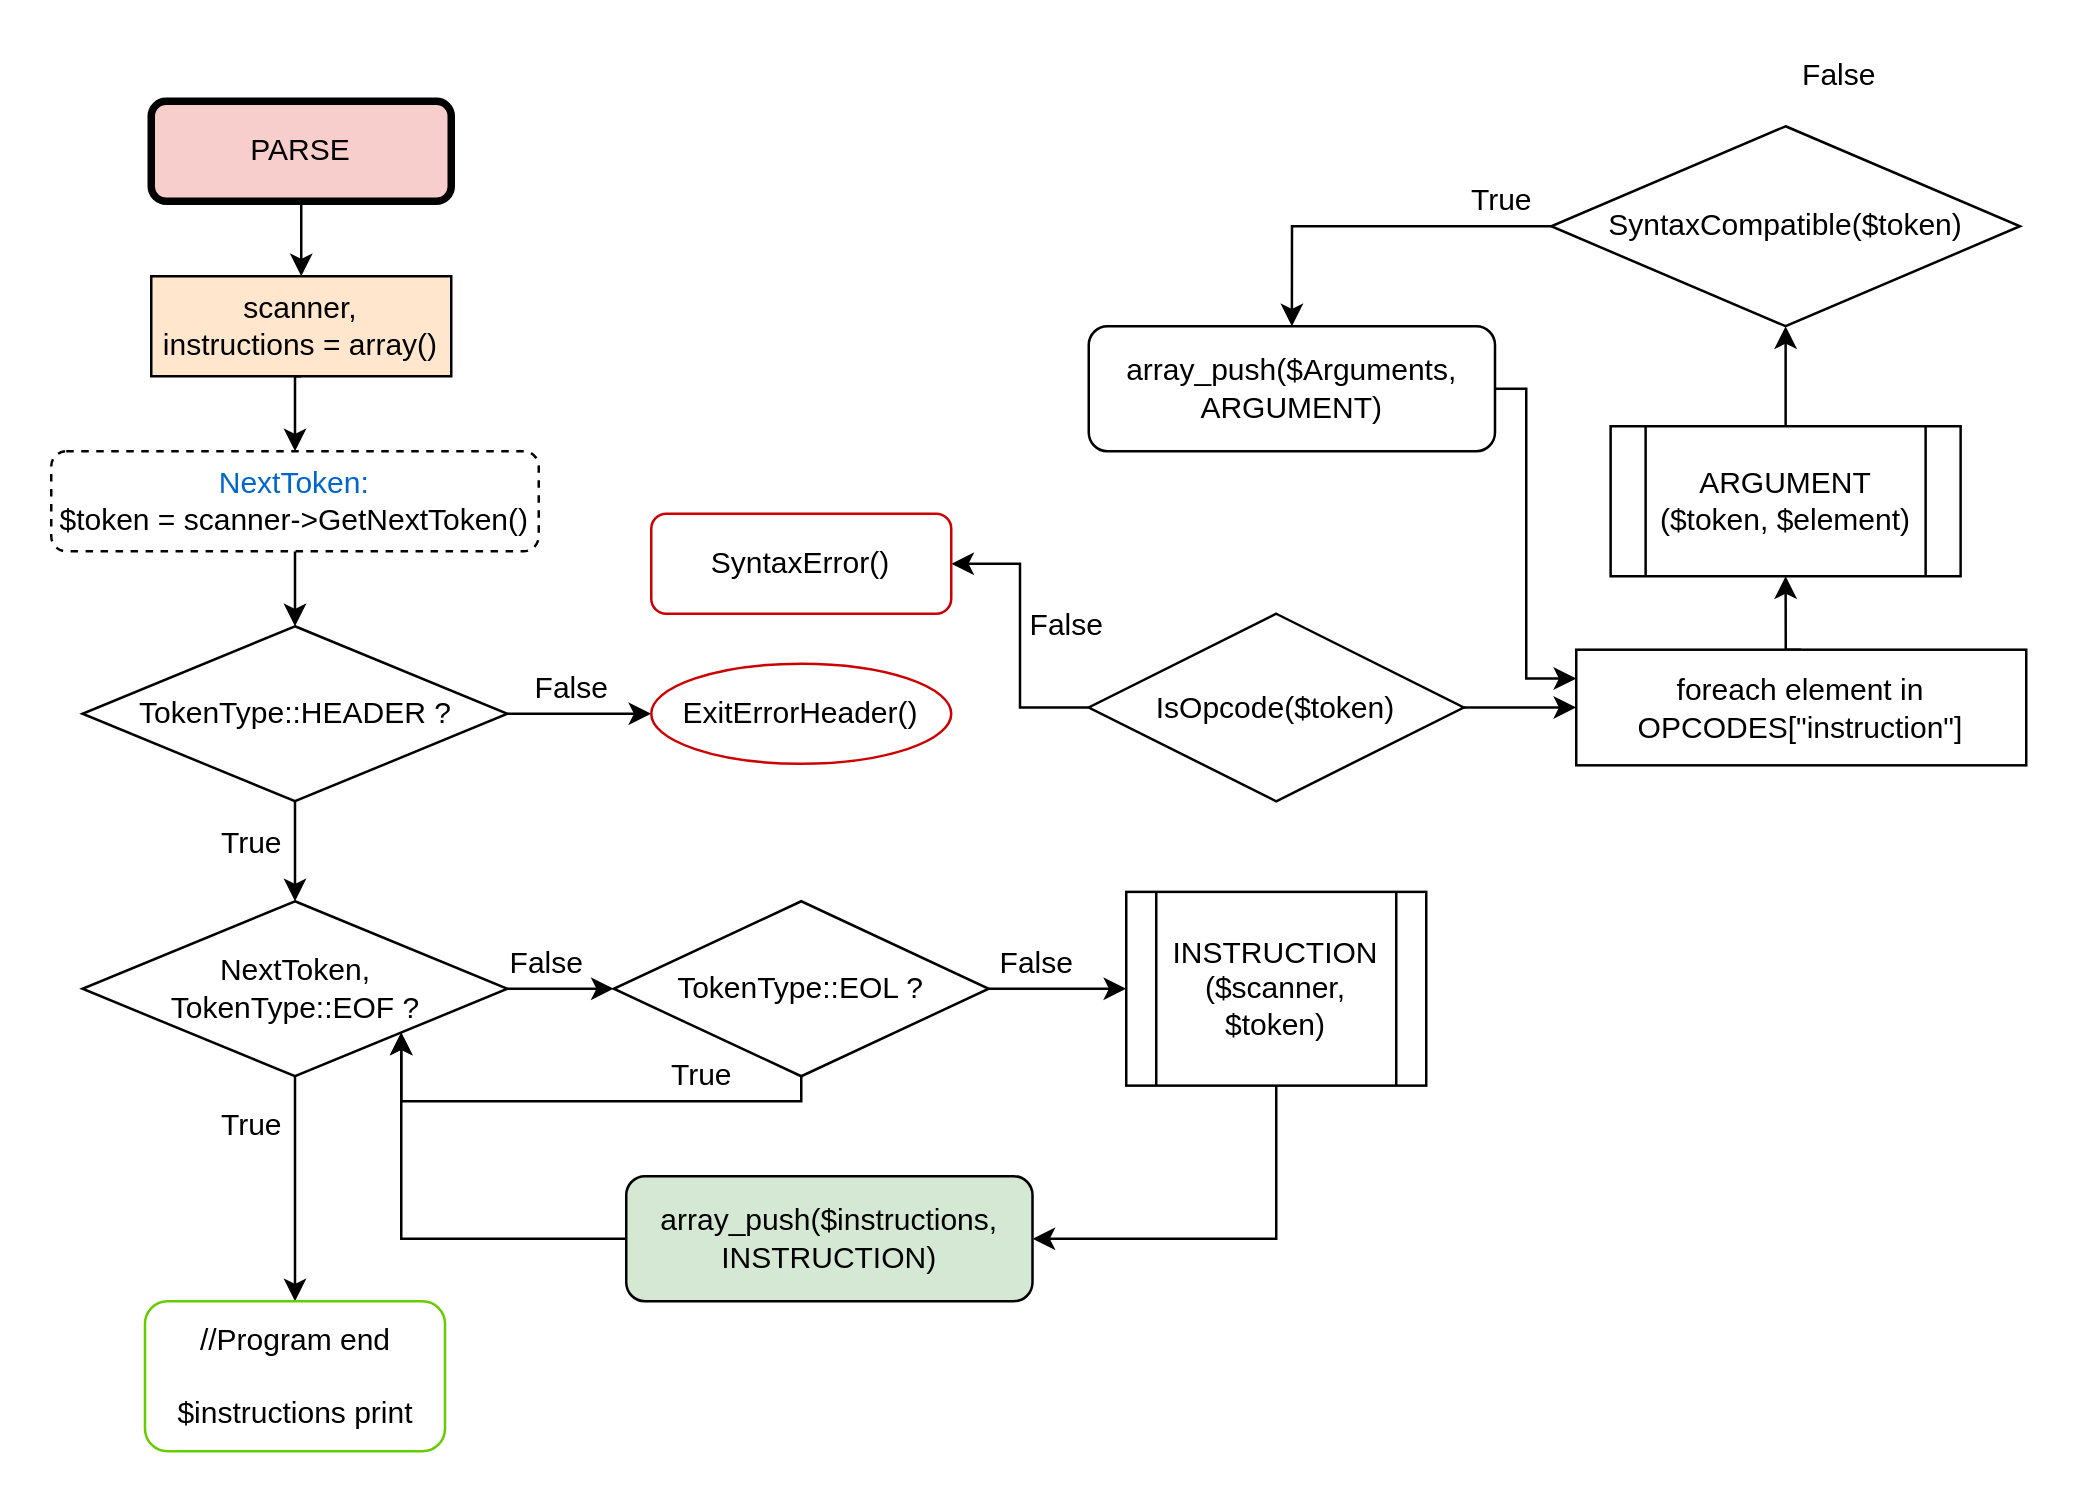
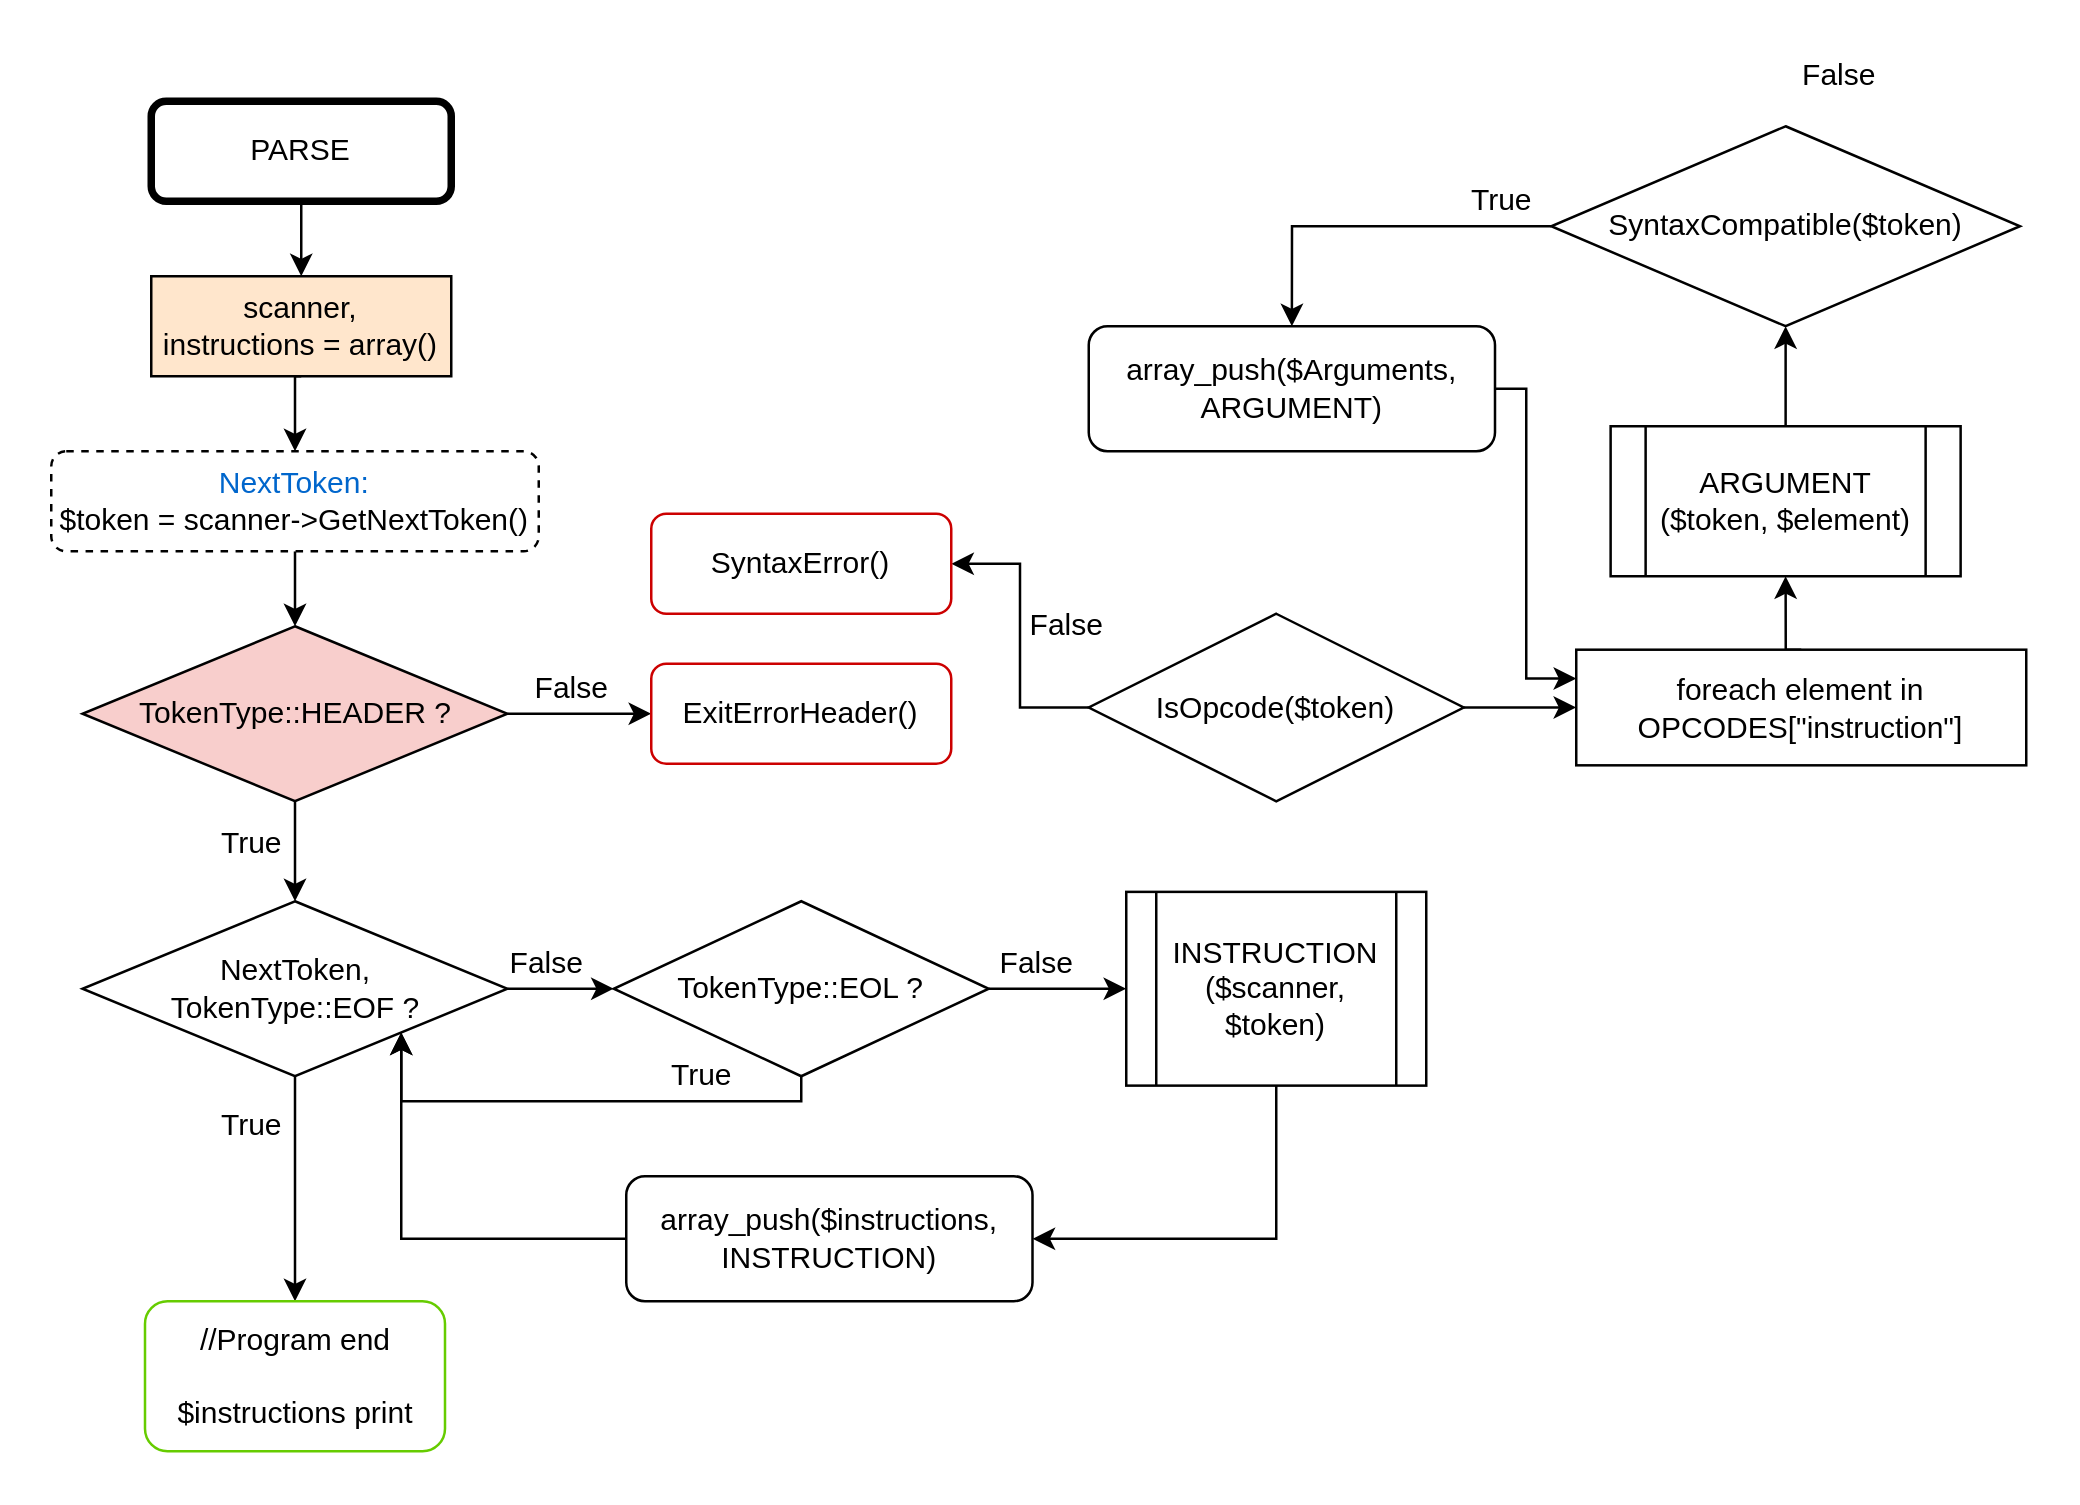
(301, 151) -> (301, 151)
(295, 714) -> (295, 714)
(801, 714) -> (801, 714)
(829, 1239) -> (829, 1239)
